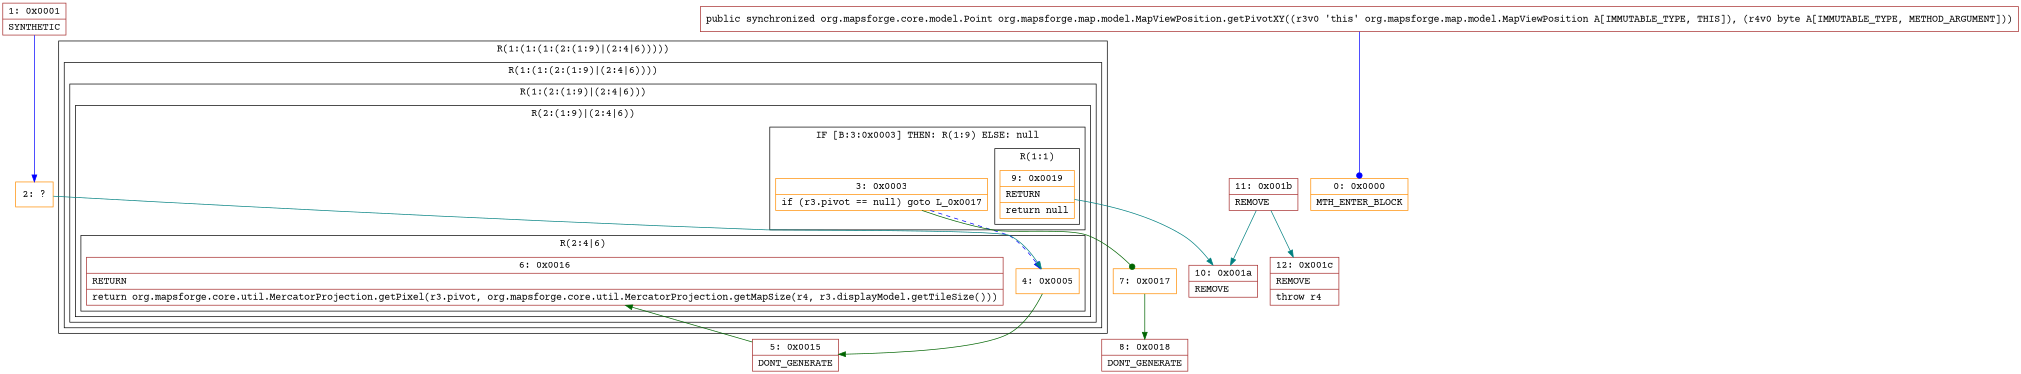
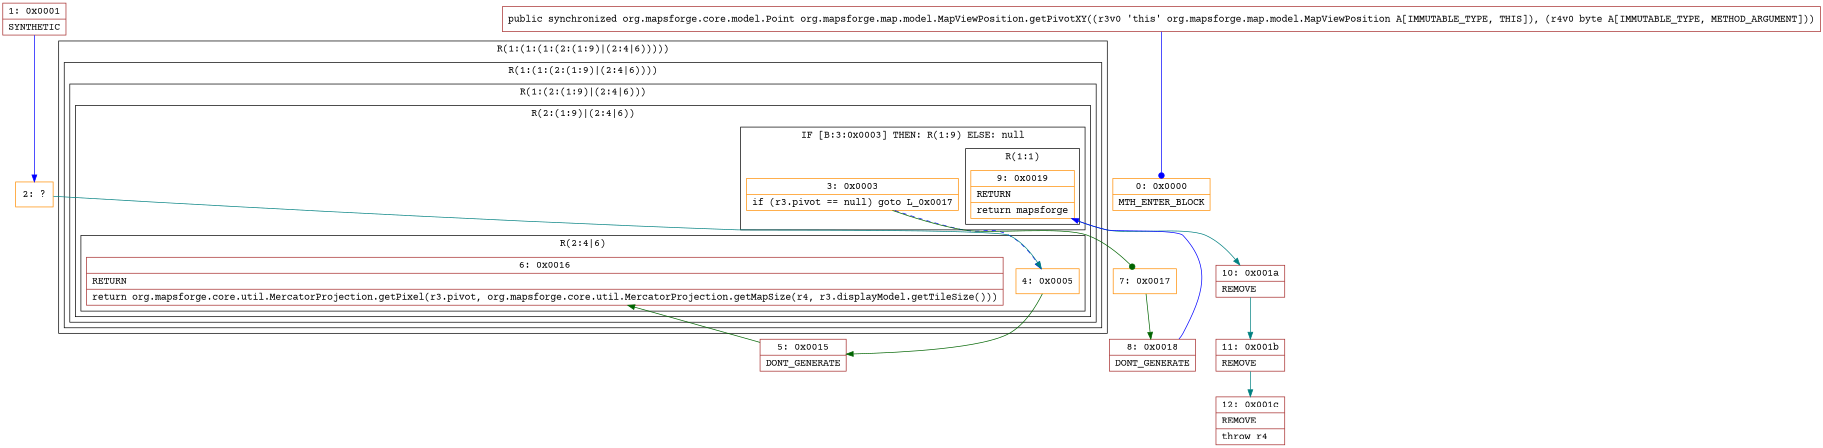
(1037, 210) -> (1023, 210)
(1245, 235) -> (1250, 315)
none -> (1185, 238)
